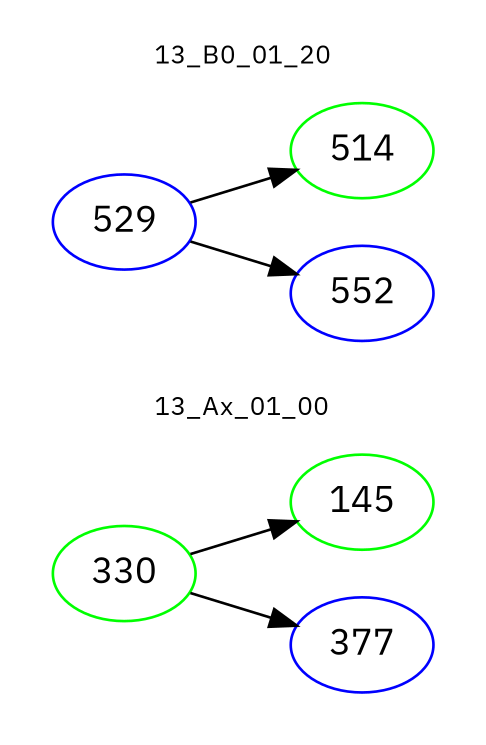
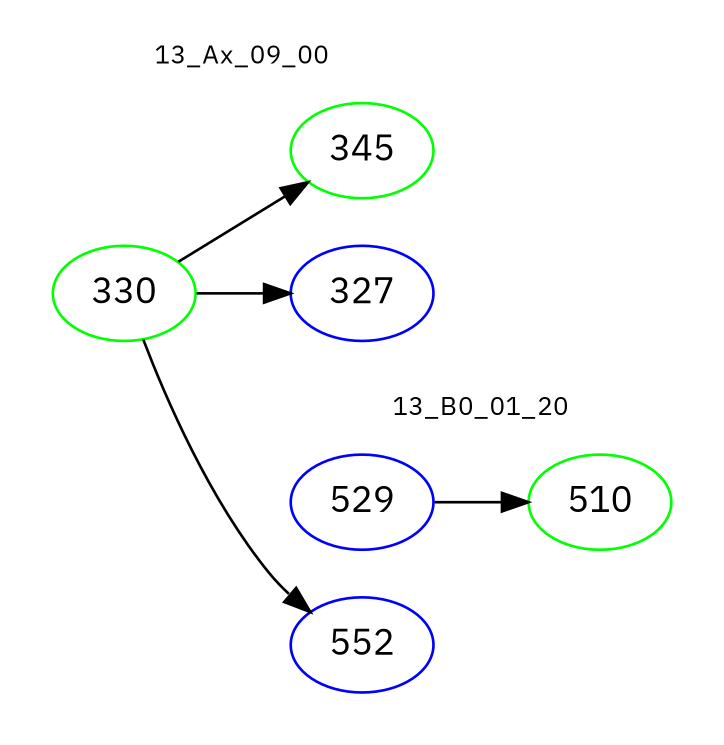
(362, 151) -> (600, 502)
(231, 254) -> (204, 474)
(243, 408) -> (243, 57)
(362, 502) -> (362, 151)
(362, 645) -> (362, 293)
